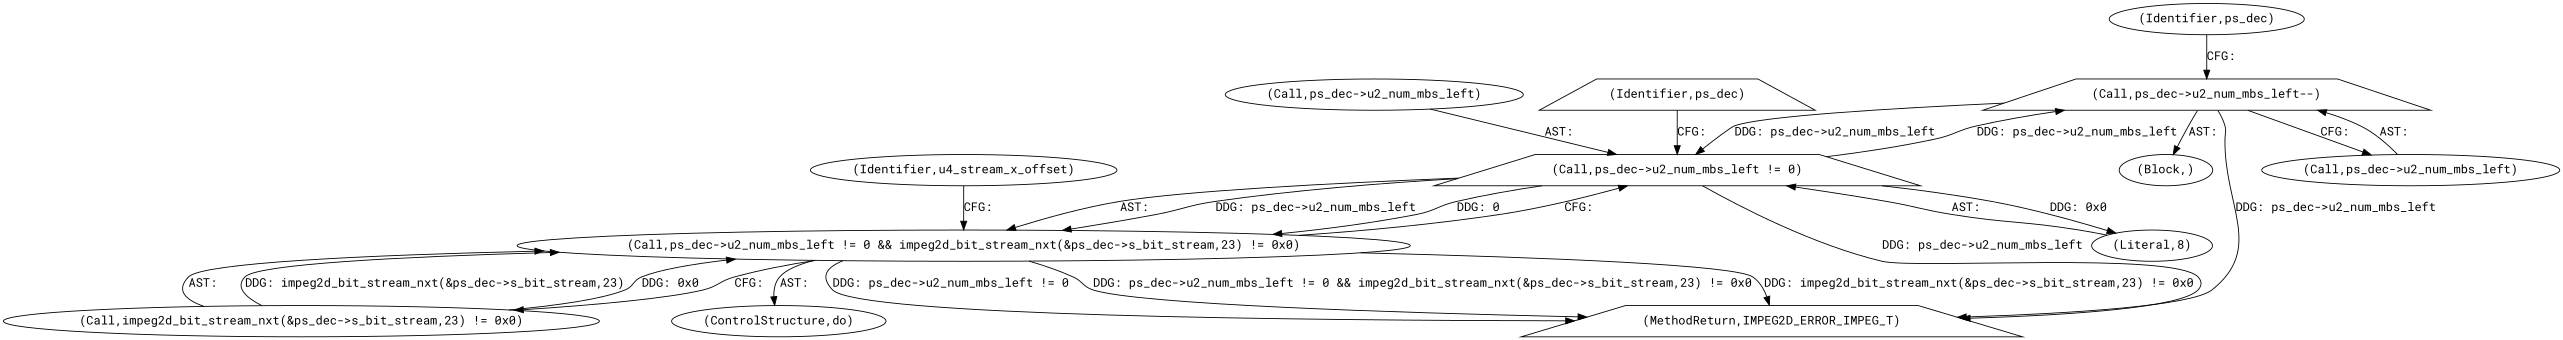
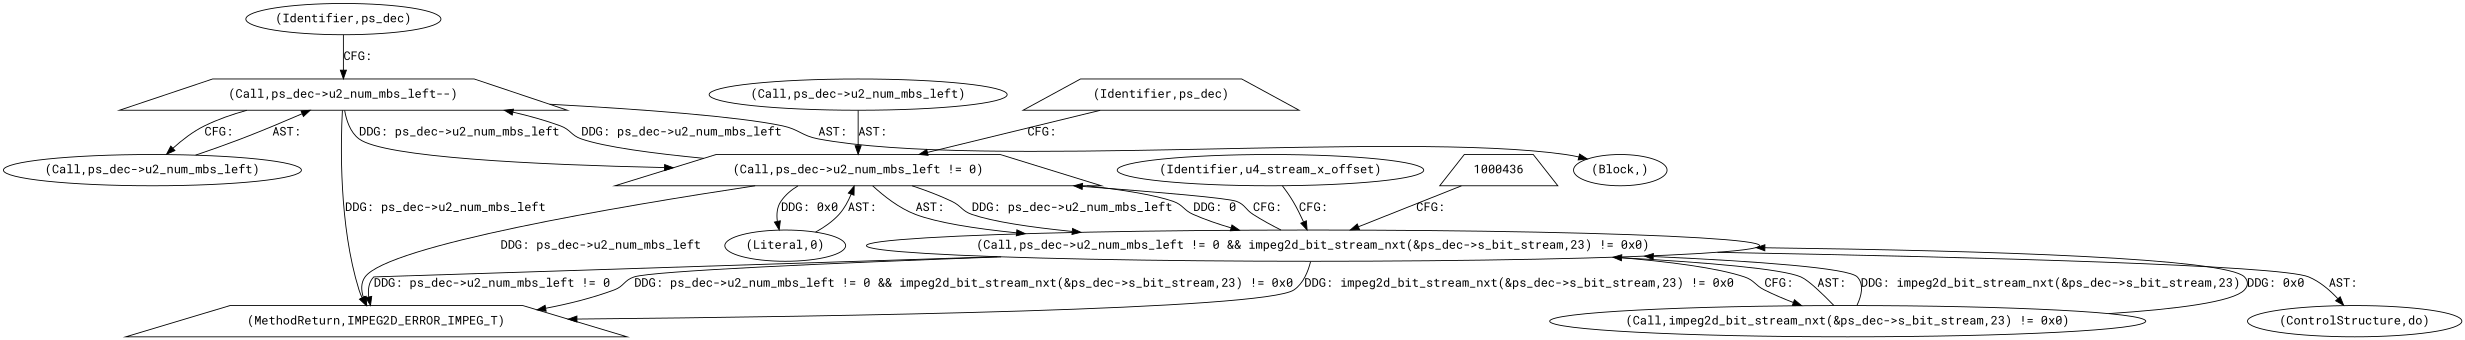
none -> (1499, 170)
(2152, 246) -> (785, 246)
